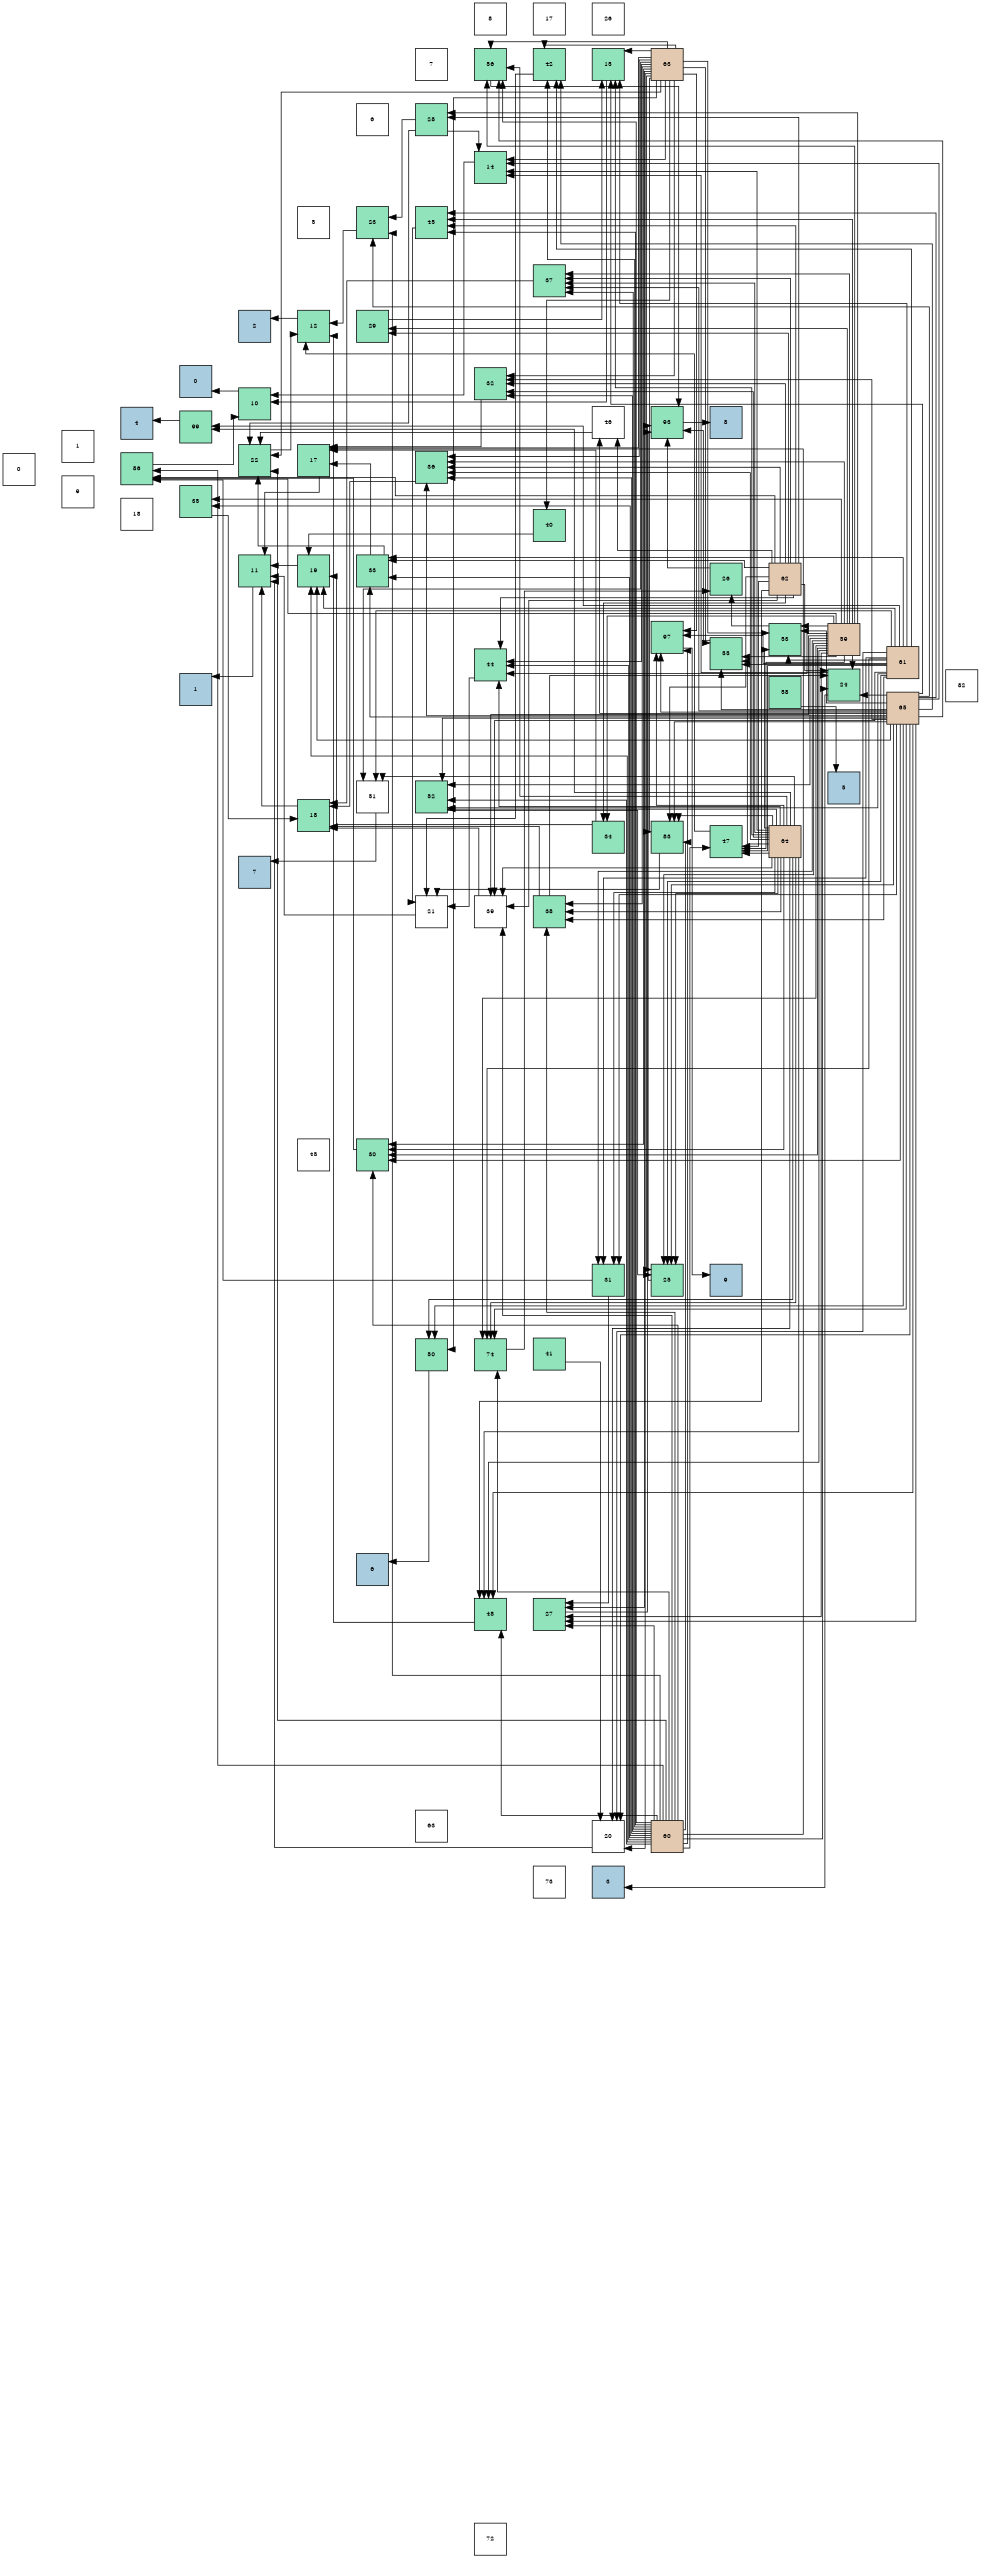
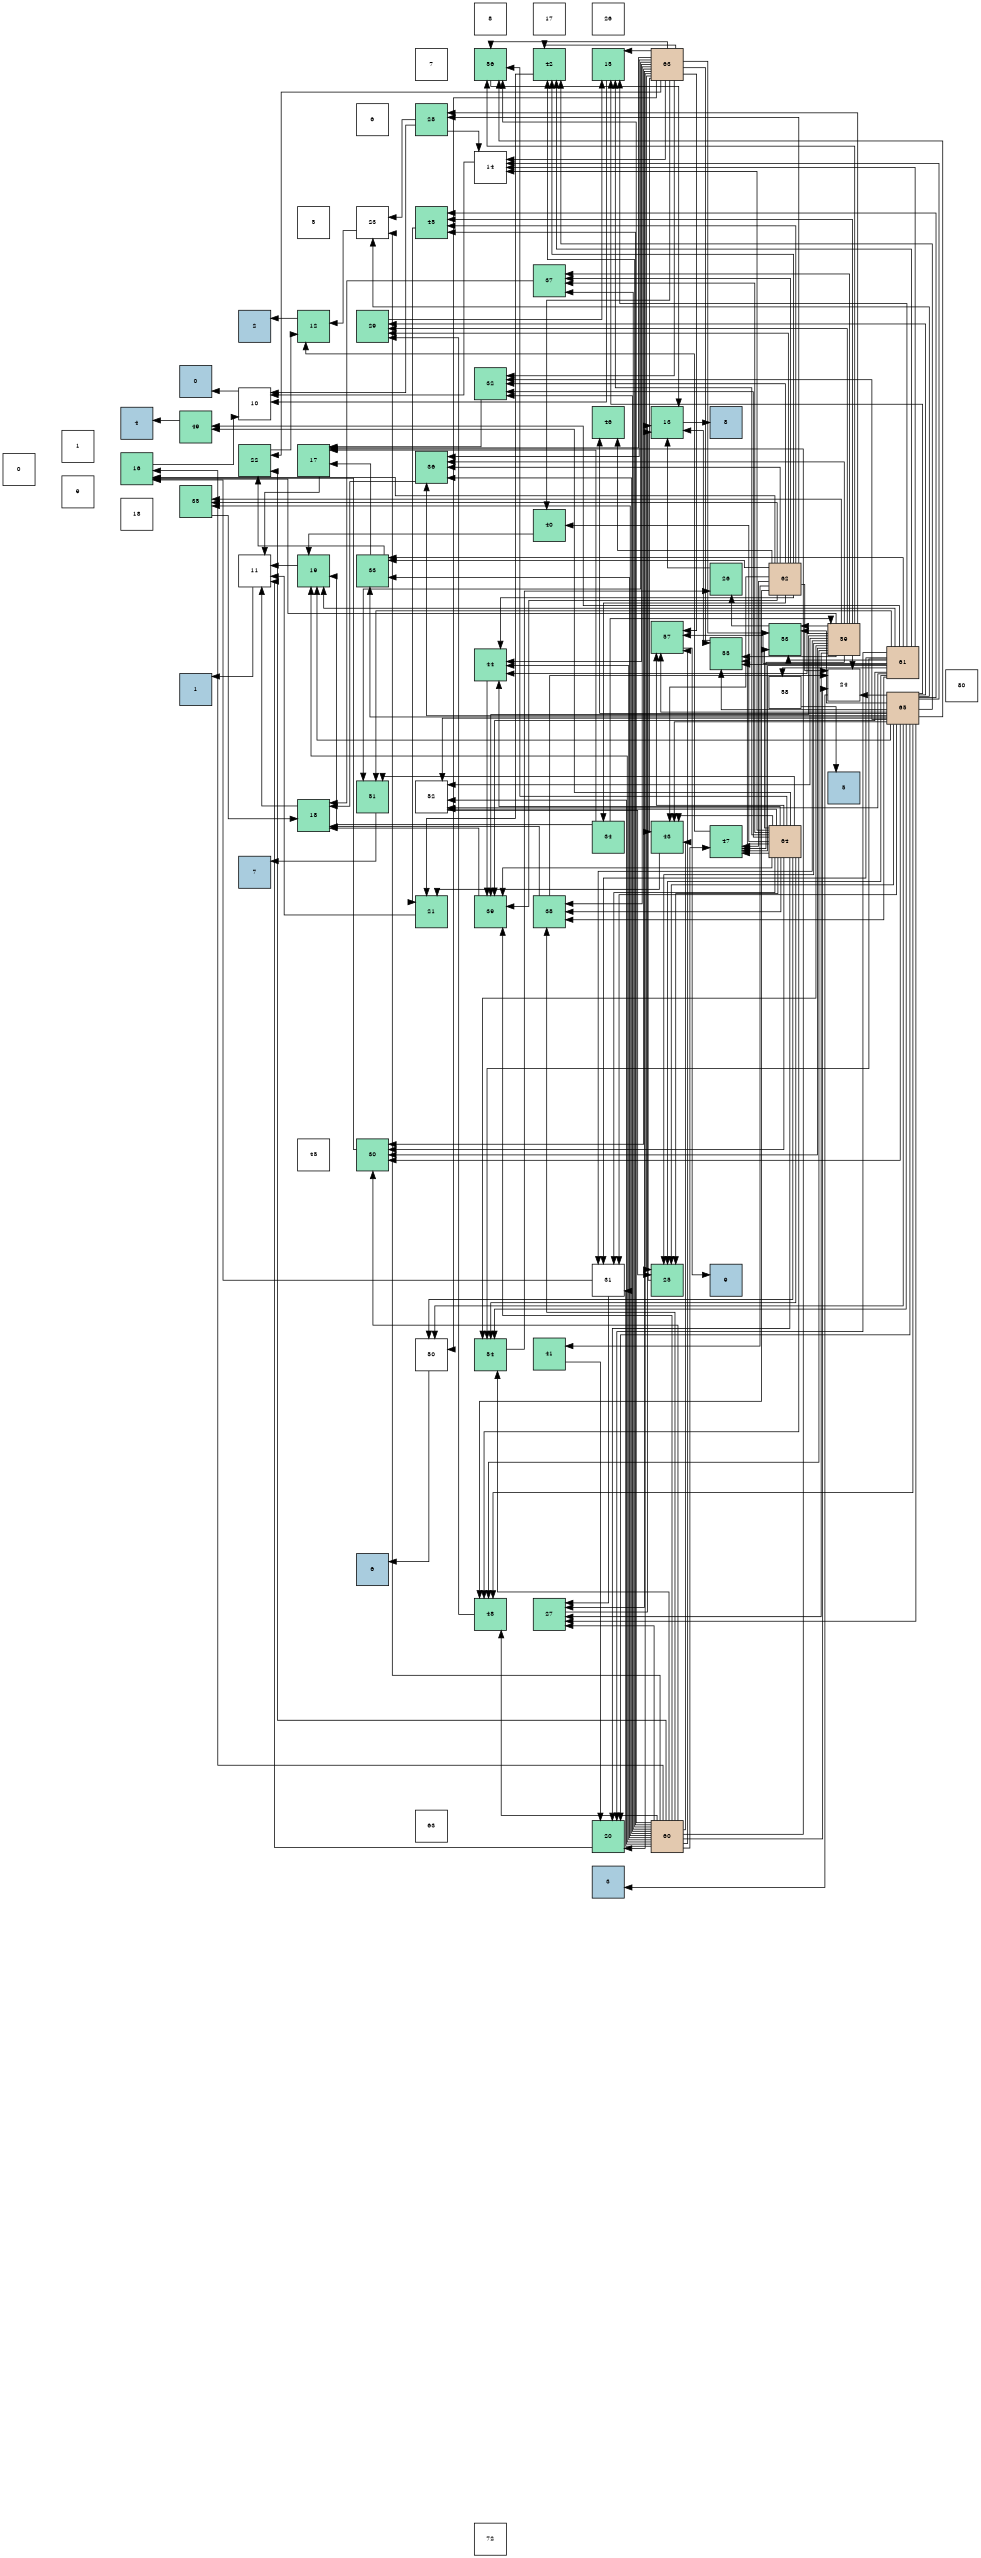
(490, 167) -> (490, 167)
(373, 223) -> (373, 223)
(701, 232) -> (915, 206)
none -> (744, 254)
(409, 360) -> (406, 298)
(255, 404) -> (255, 404)
(608, 423) -> (608, 423)
(667, 423) -> (667, 423)
(196, 427) -> (196, 427)
(424, 432) -> none
(137, 469) -> (137, 469)
(744, 473) -> (739, 525)
none -> (528, 503)
(255, 571) -> (255, 571)
(625, 616) -> (619, 619)
(667, 637) -> (667, 637)
none -> (834, 668)
(844, 685) -> (844, 685)
(962, 686) -> (962, 686)
(785, 693) -> (785, 693)
(699, 696) -> (872, 324)
(469, 790) -> (487, 785)
(373, 797) -> (373, 797)
(431, 797) -> (431, 797)
(667, 837) -> (667, 837)
(431, 912) -> (431, 912)
(490, 912) -> (490, 912)
(333, 1049) -> (459, 953)
none -> (760, 1055)
(608, 1280) -> (608, 1280)
(431, 1355) -> (431, 1355)
(490, 1355) -> (490, 1355)
none -> (626, 1581)
(608, 1837) -> (608, 1837)
(549, 1882) -> none
